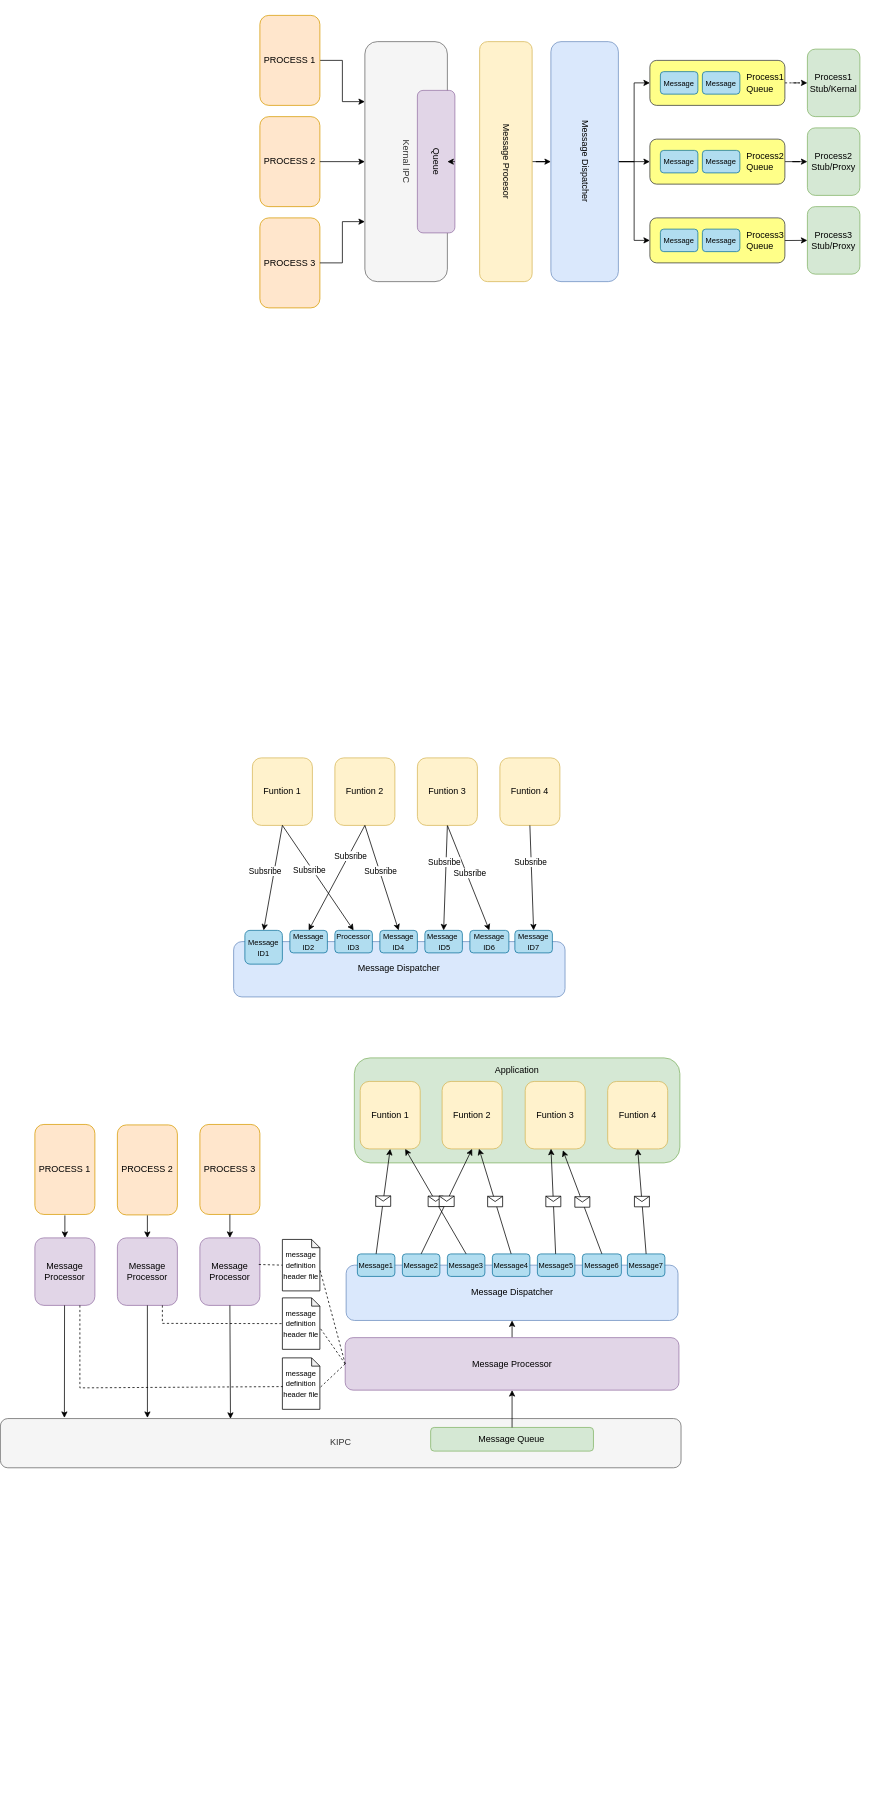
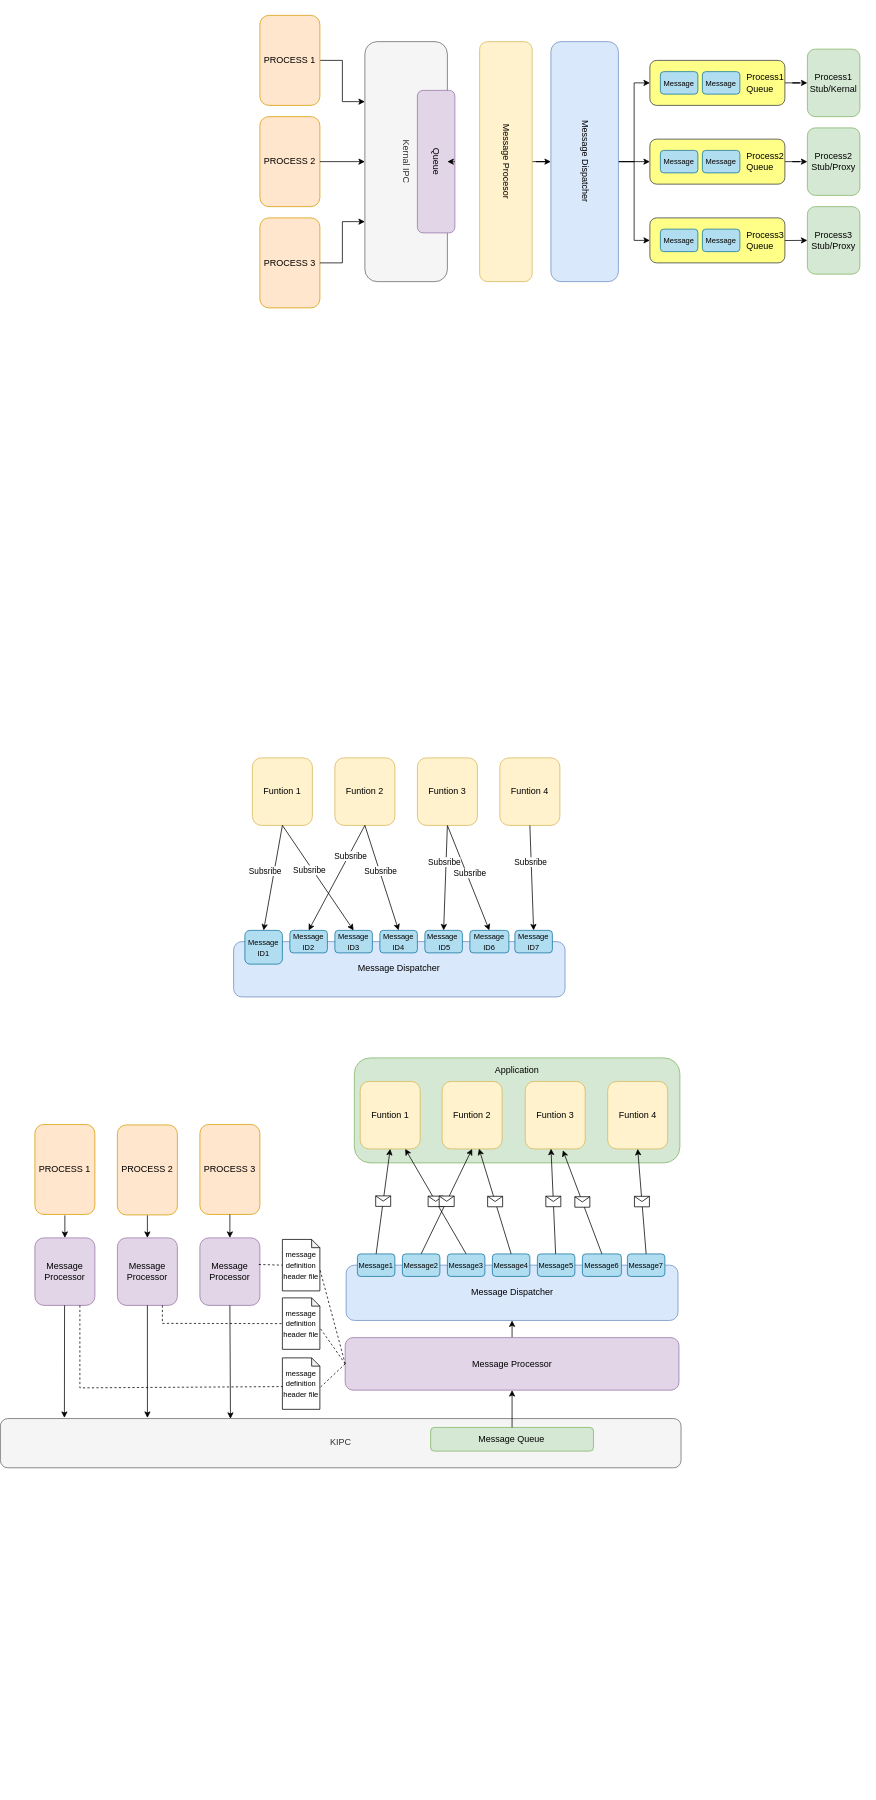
(800, 83) -> (800, 83)
(354, 942) -> (354, 942)
